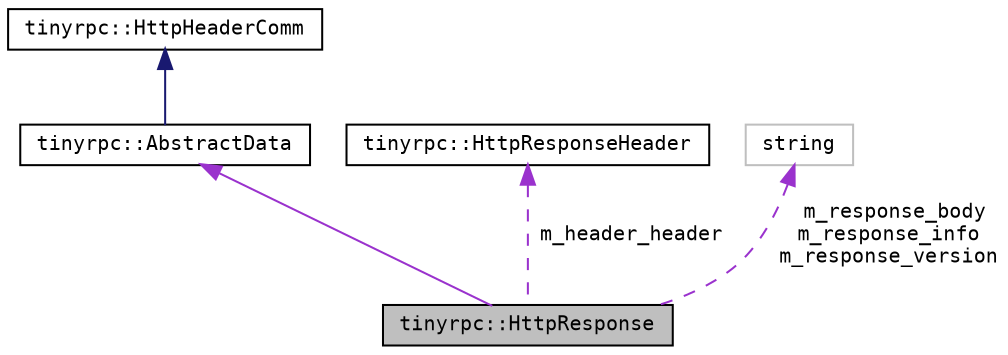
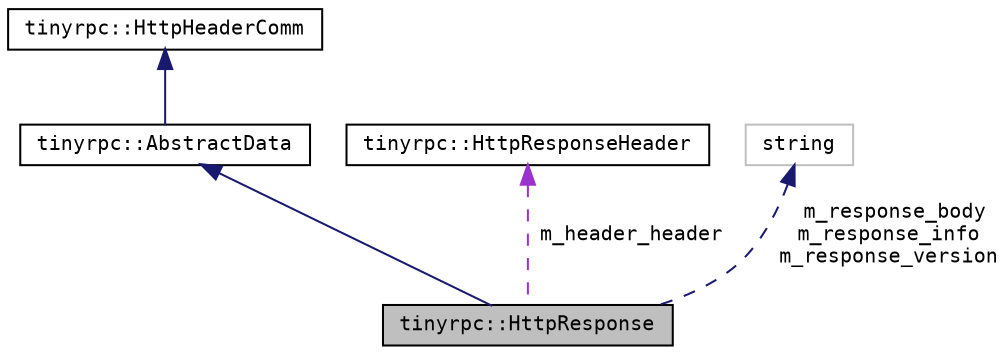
(356, 240) -> (356, 240)
(739, 263) -> (739, 263)
